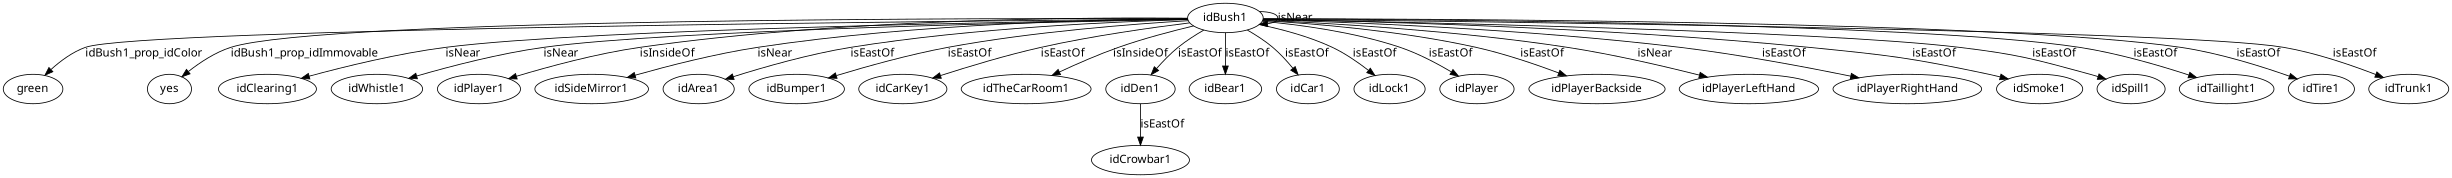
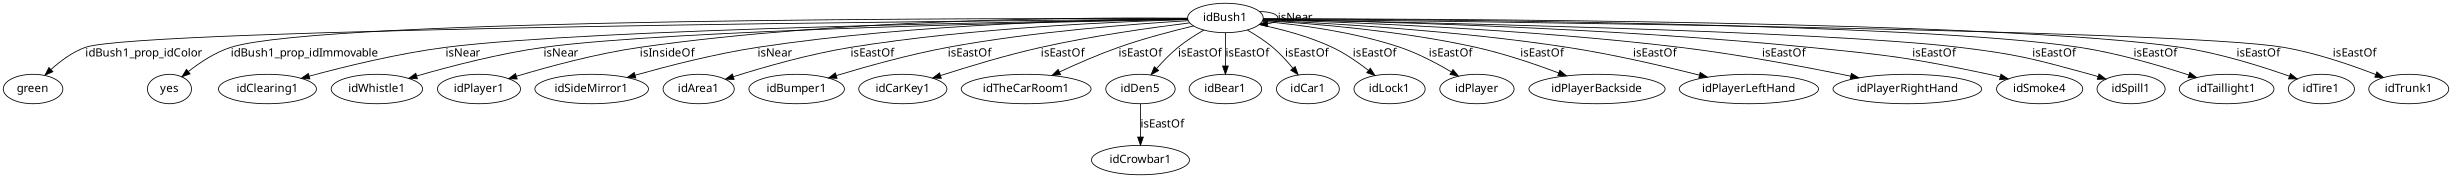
(1140, 53) -> (1140, 53)
(1655, 53) -> (1655, 53)
(1140, 89) -> (1140, 89)
(2040, 89) -> (2040, 89)
